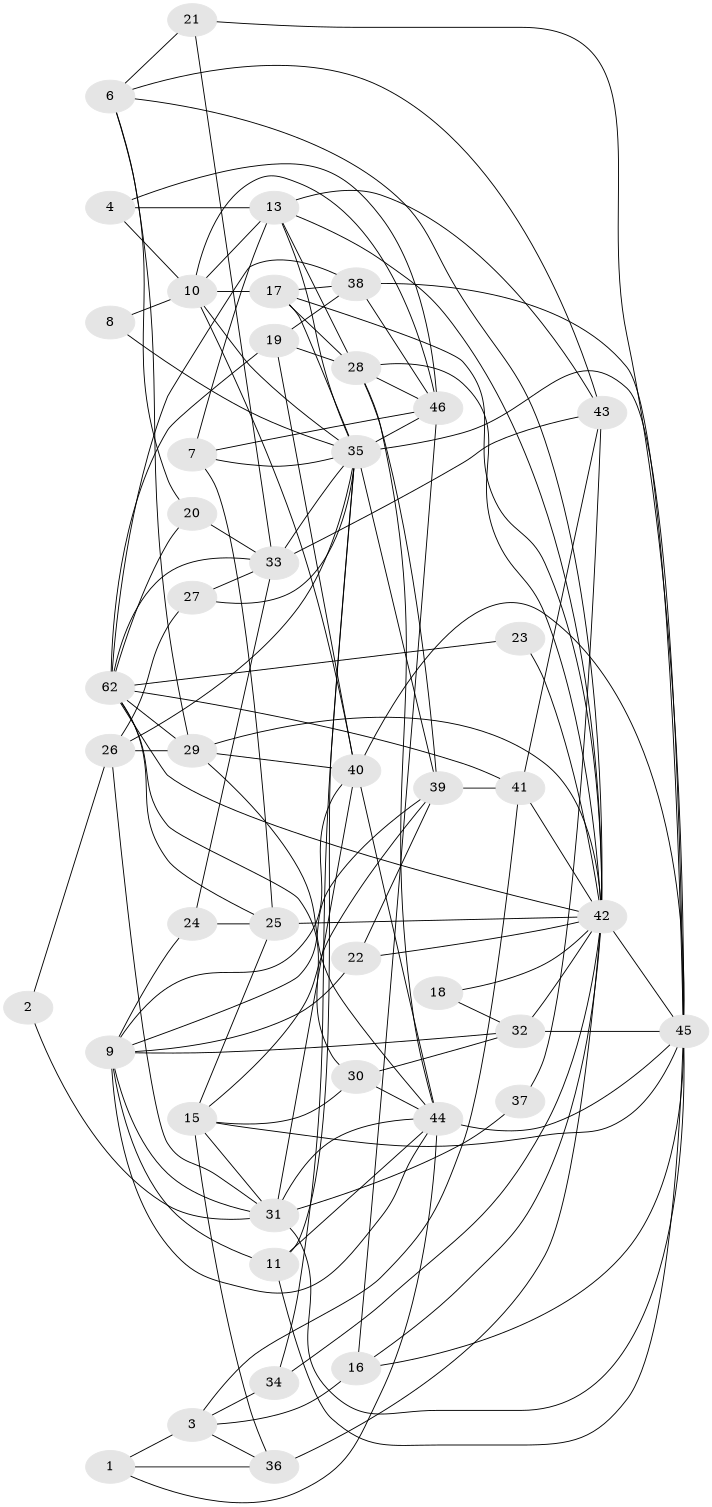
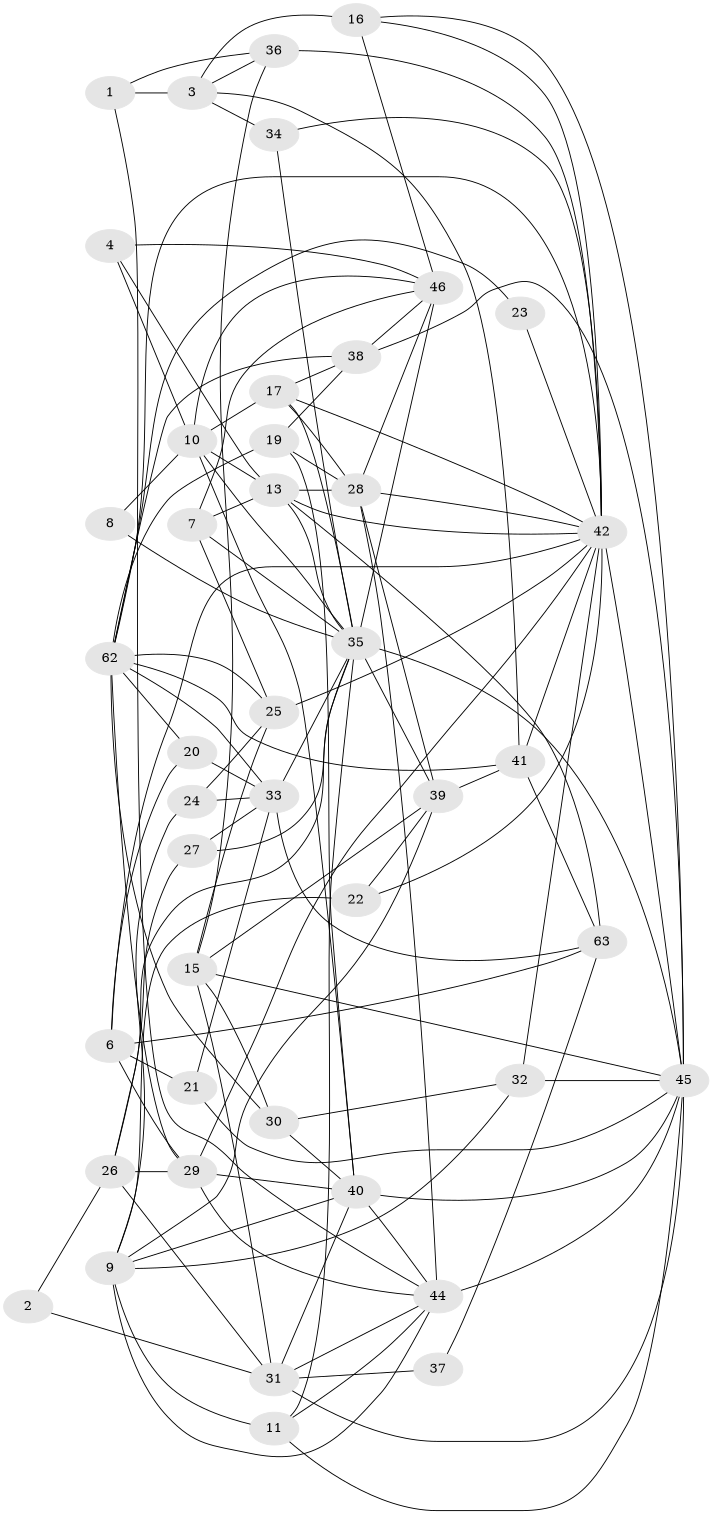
(602, 413) -> (602, 942)
(438, 993) -> none
(397, 1098) -> (314, 1156)
(158, 1164) -> none
